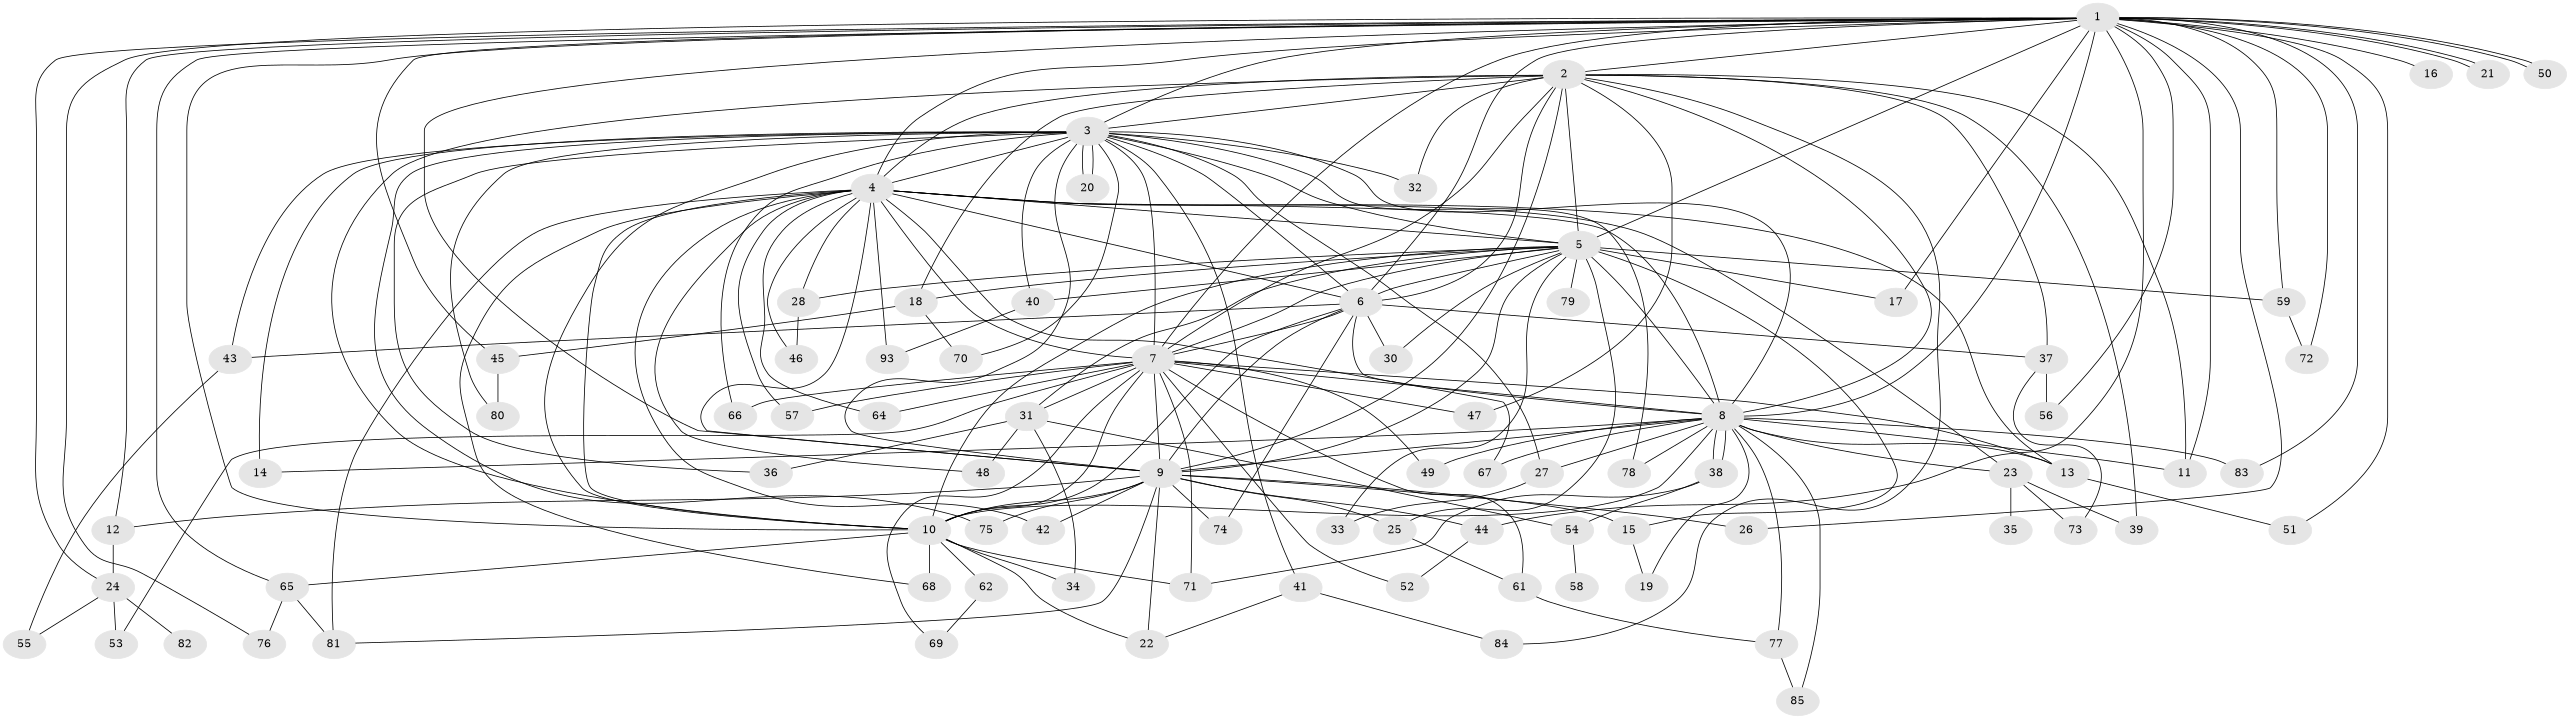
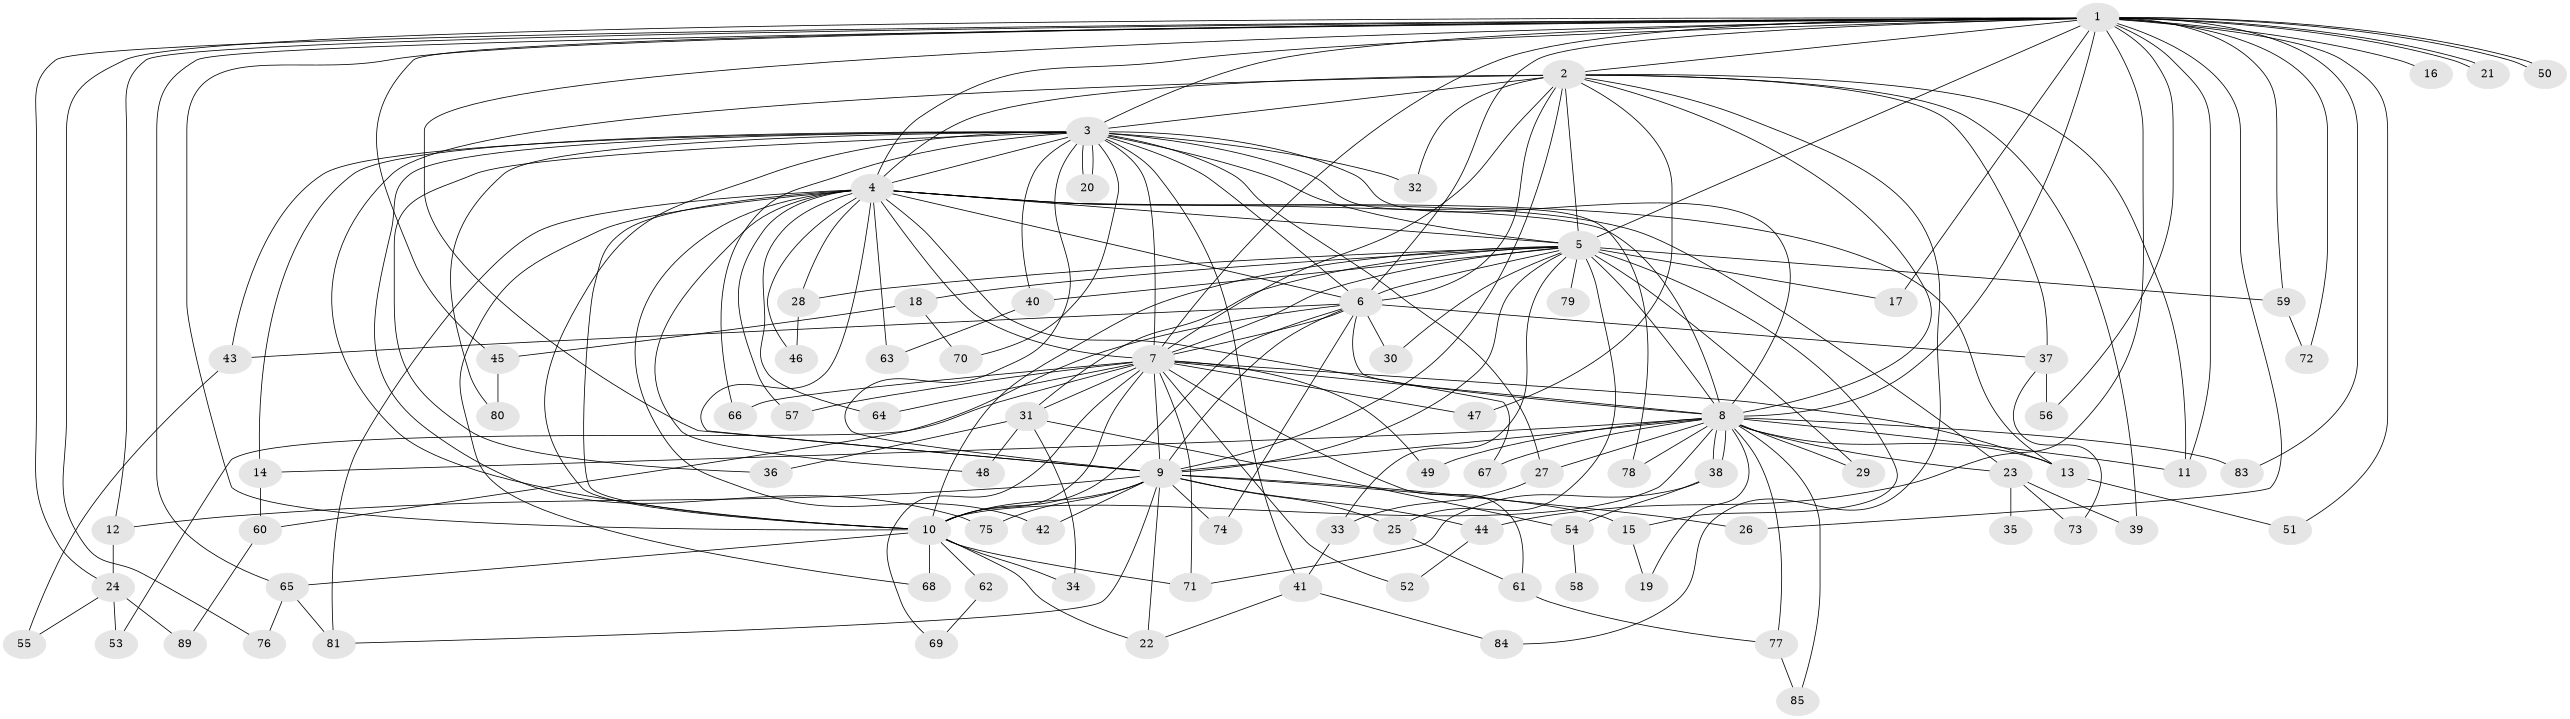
(1189, 97) -> none
(887, 359) -> (887, 359)
none -> (1864, 473)
none -> (260, 530)
none -> (1319, 559)
(185, 644) -> (185, 644)
